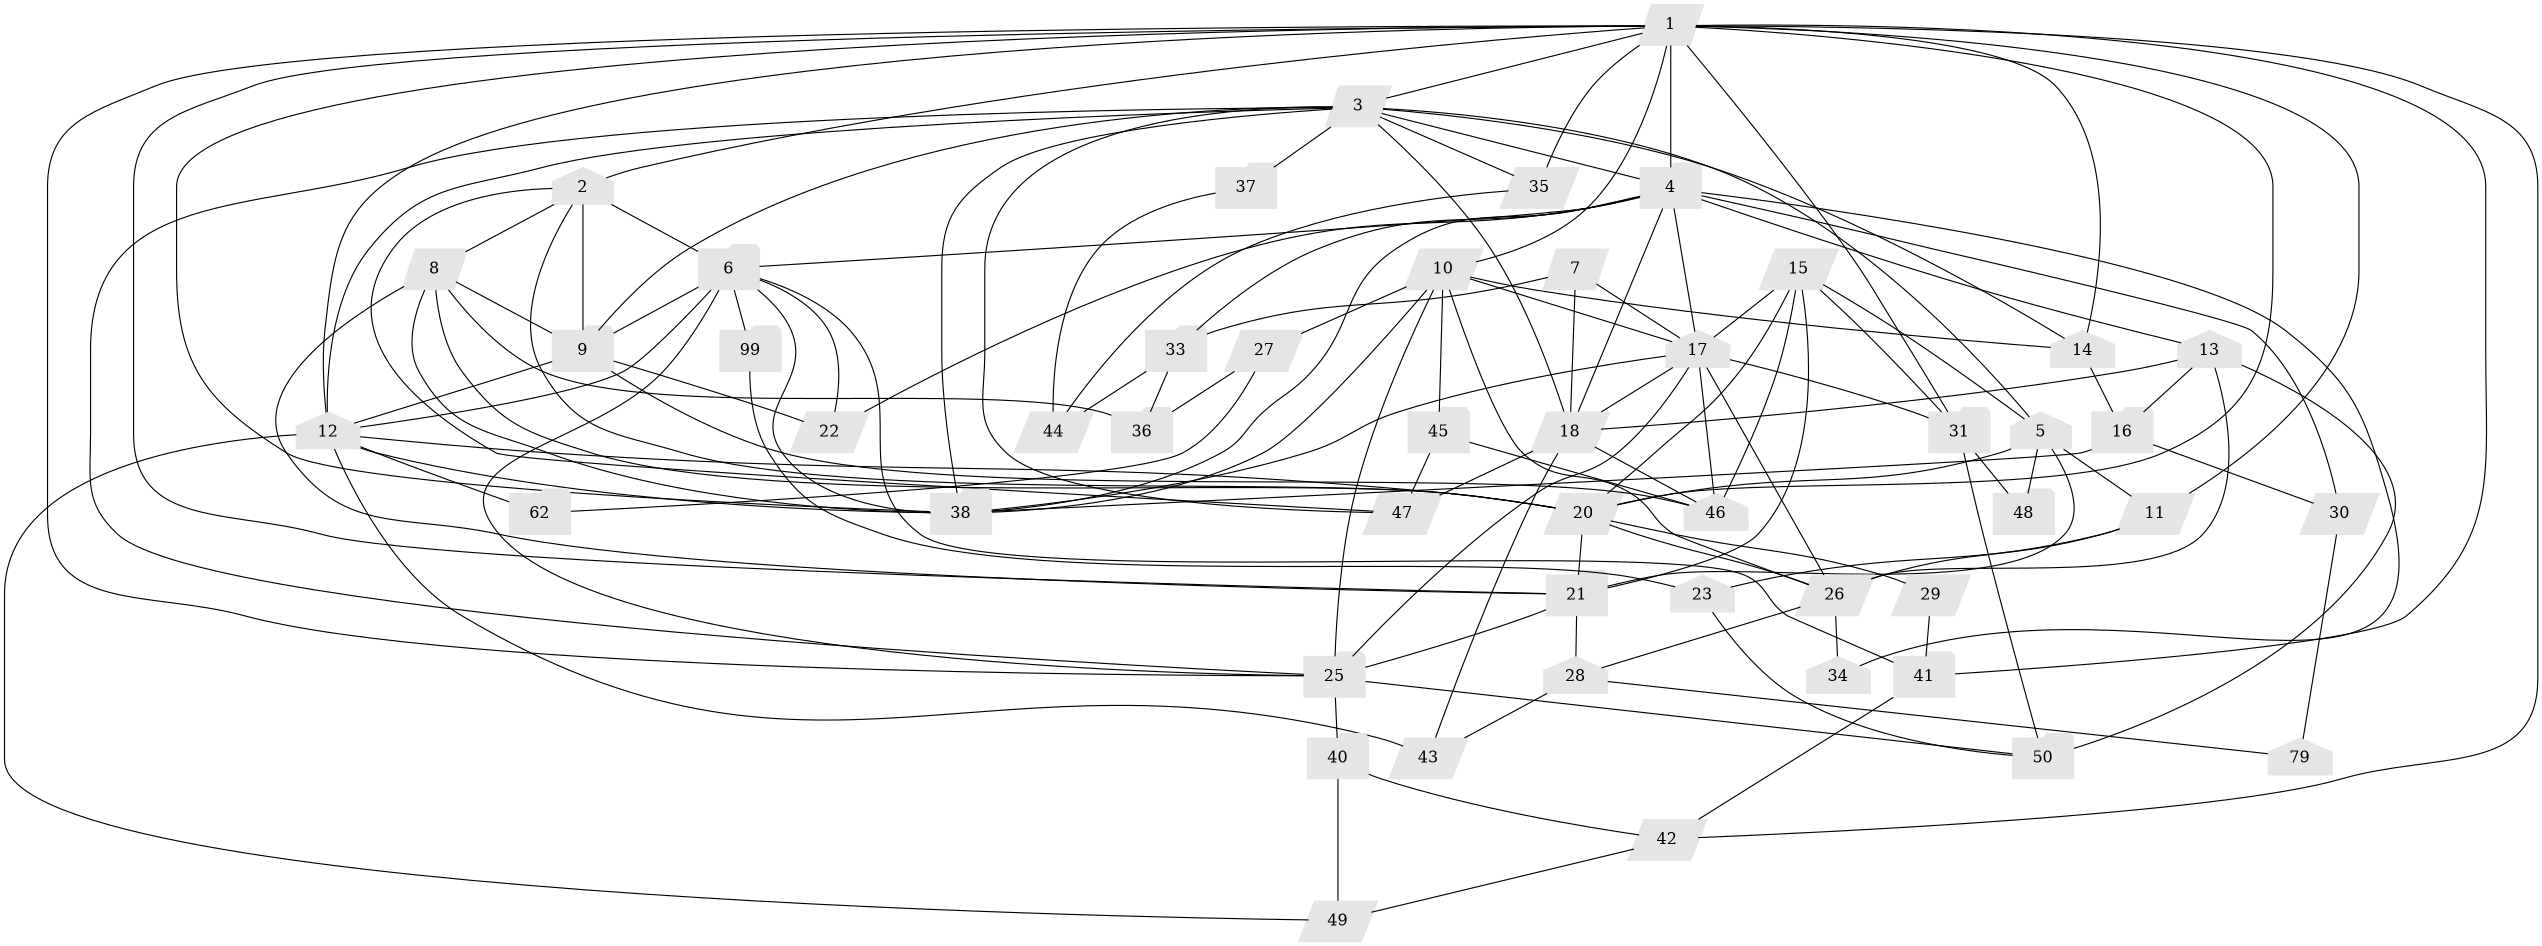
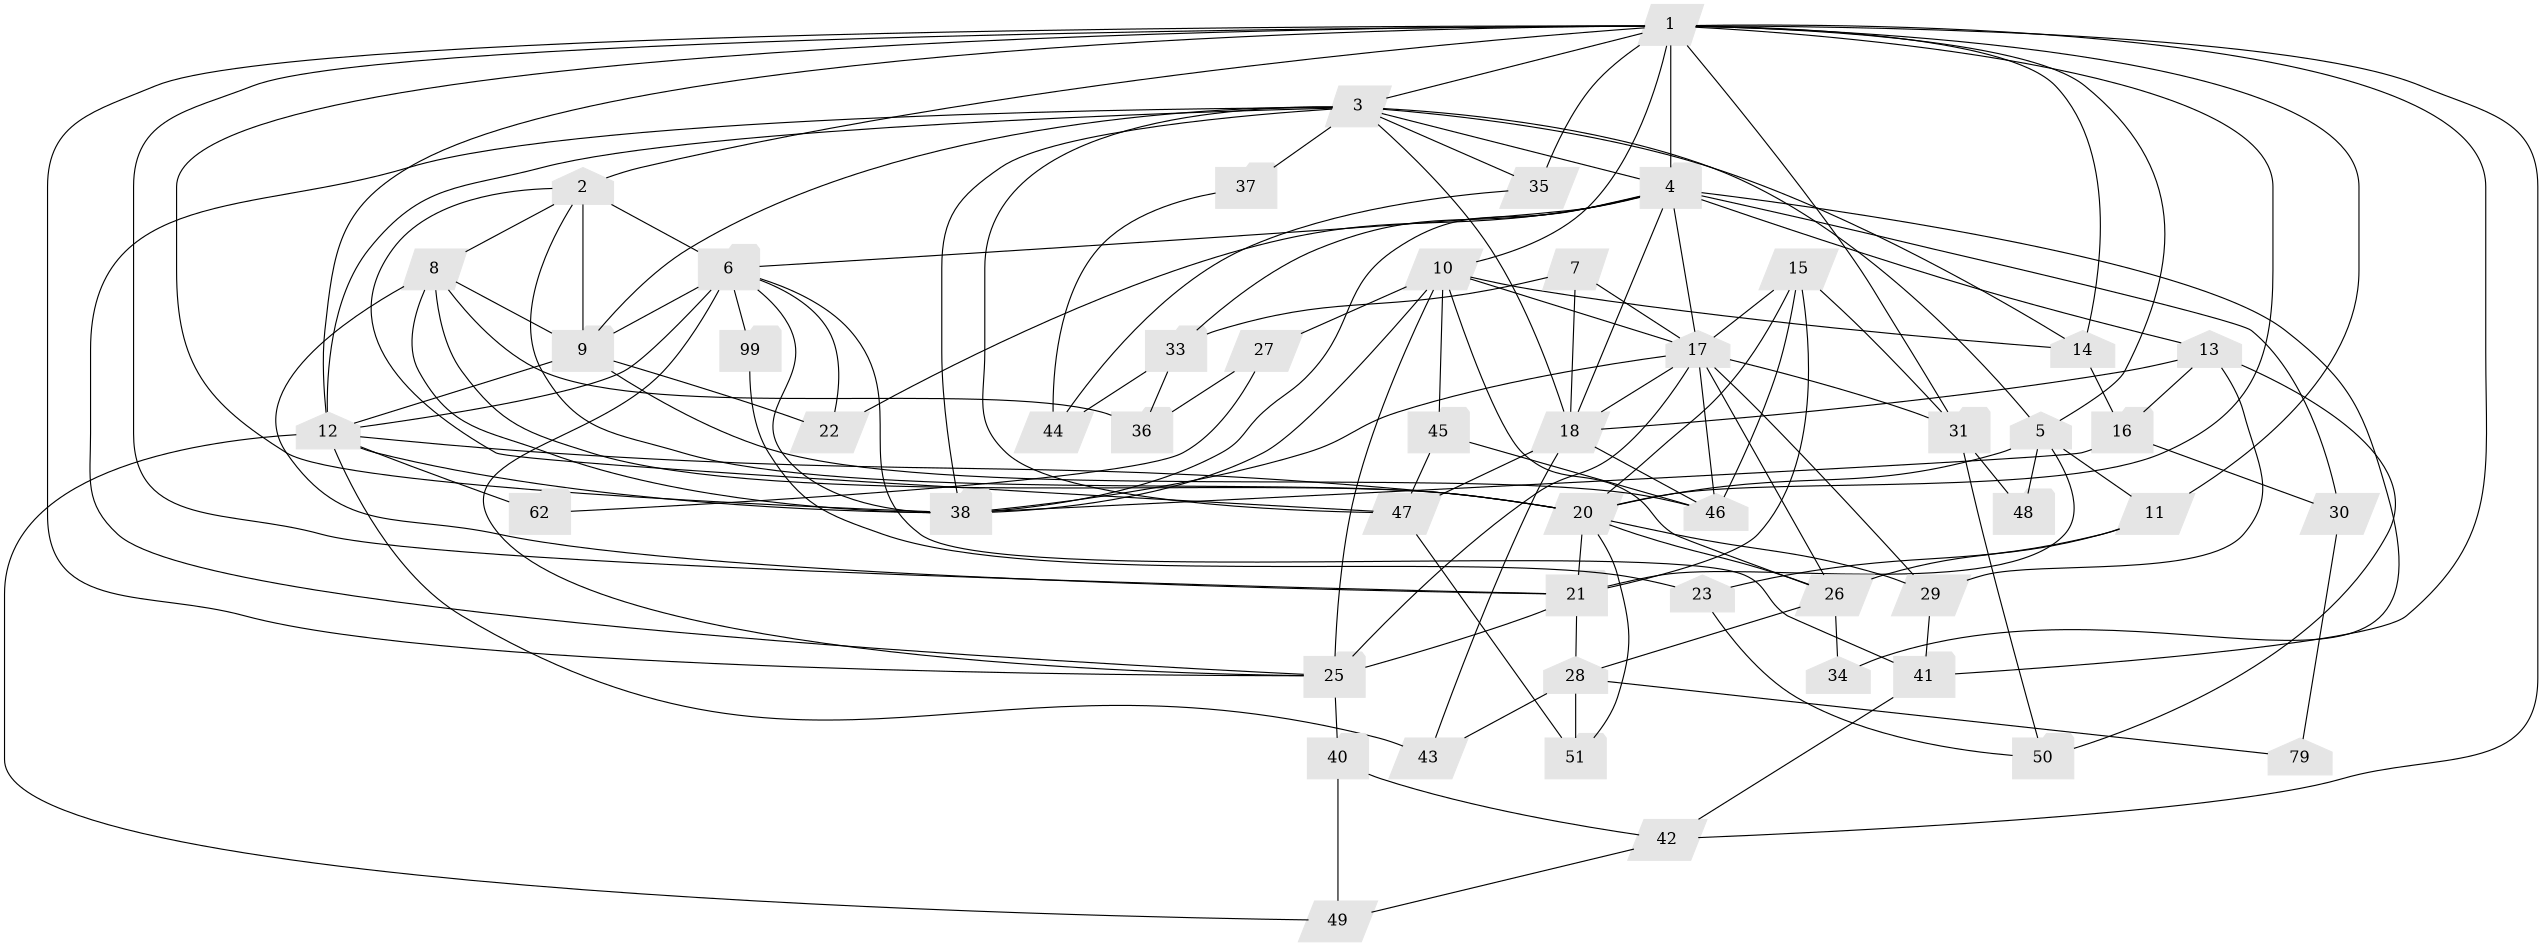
(1926, 349) -> (2086, 87)
none -> (1806, 459)
(2127, 562) -> (2197, 557)
(1689, 718) -> none
none -> (1576, 758)
